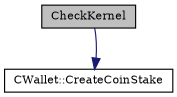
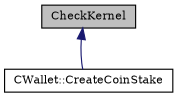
(96, 43) -> (81, 54)
